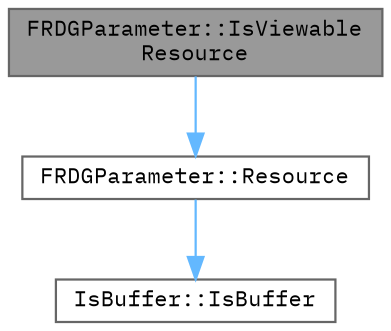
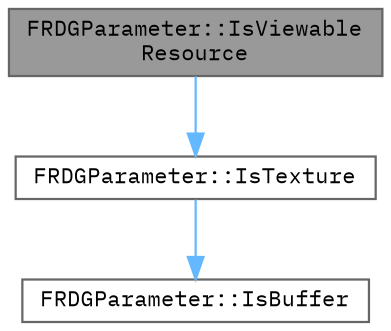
(196, 178) -> (196, 178)
(196, 301) -> (196, 301)
